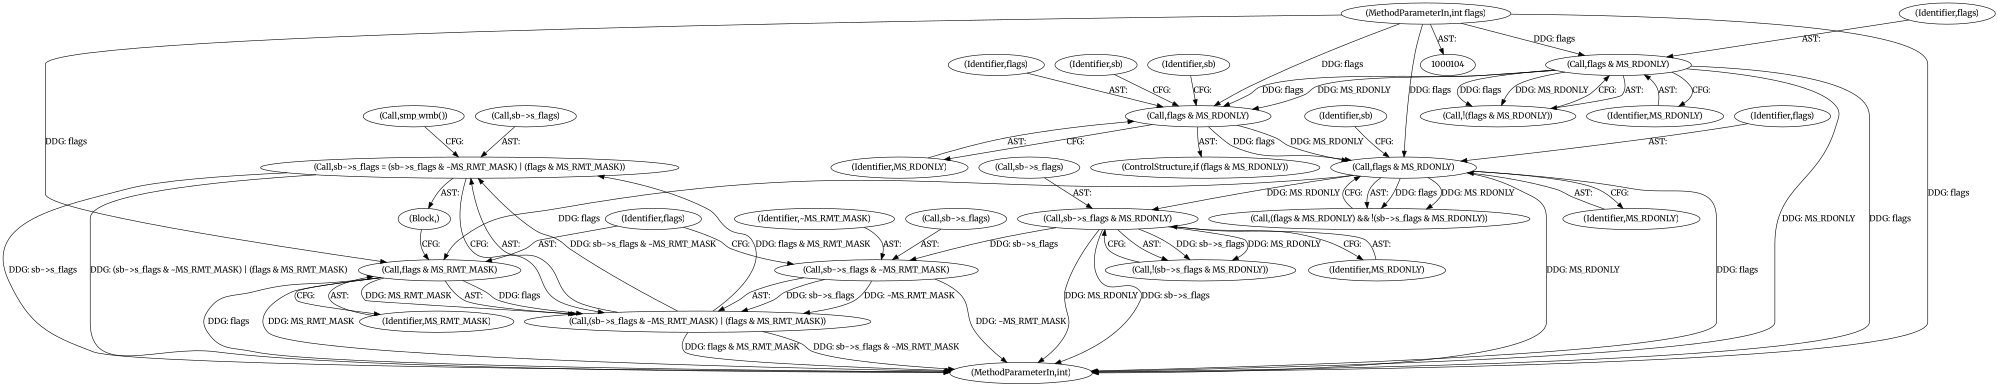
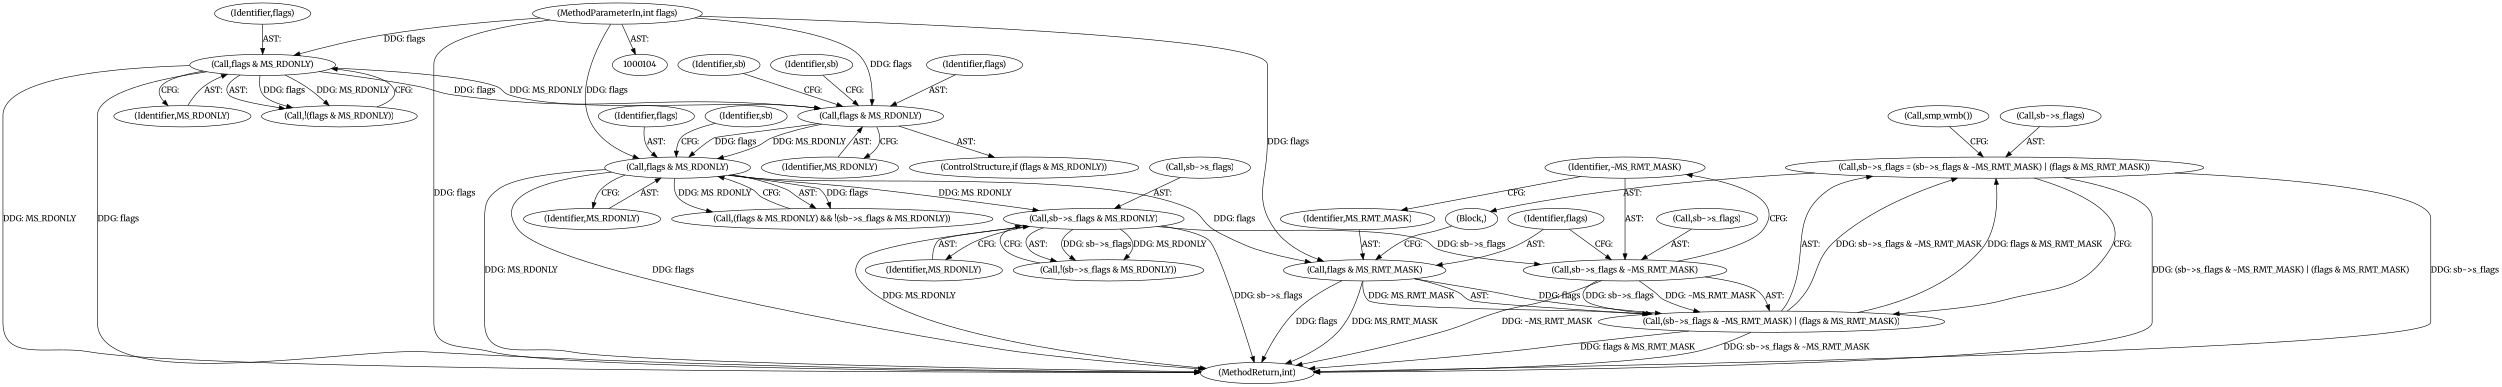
none -> (1767, 223)
(295, 297) -> (1494, 193)
(1021, 373) -> (1257, 373)
